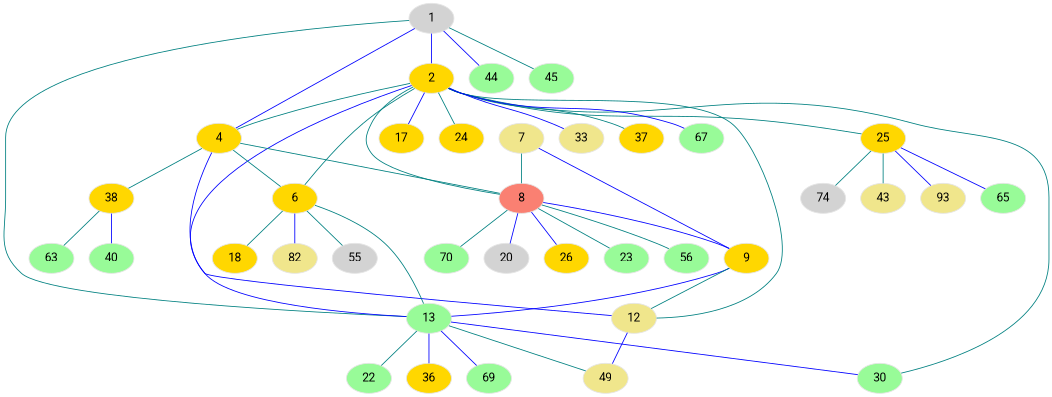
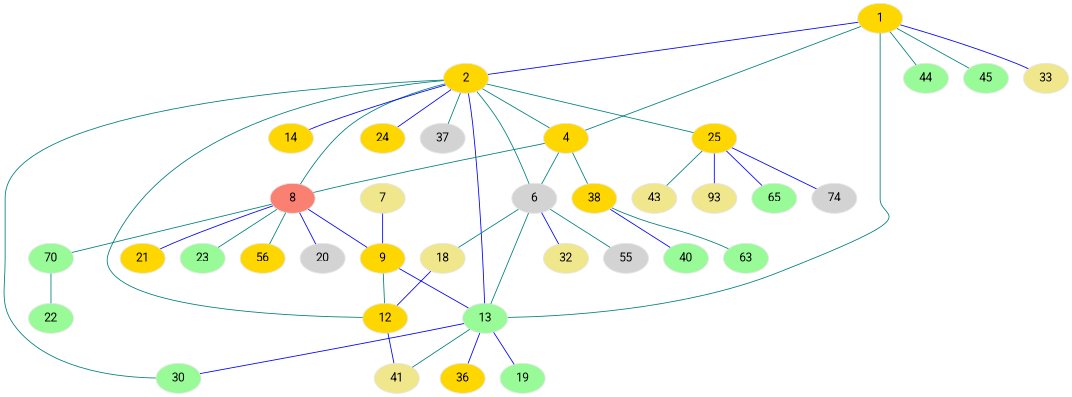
(431, 18) -> (880, 18)
(461, 48) -> (903, 48)
(325, 78) -> (723, 78)
(446, 108) -> (424, 108)
(518, 112) -> (965, 45)
(401, 138) -> (291, 138)
(641, 138) -> (443, 138)
(701, 138) -> none
(521, 168) -> none
(853, 168) -> (774, 168)
(295, 198) -> (534, 198)
(235, 258) -> (443, 258)
(295, 258) -> (566, 258)
(566, 258) -> (143, 258)
(686, 258) -> (263, 258)
(344, 291) -> (414, 288)
(634, 318) -> (385, 318)
(399, 348) -> (51, 288)
(489, 378) -> (523, 378)
(606, 378) -> (397, 378)
